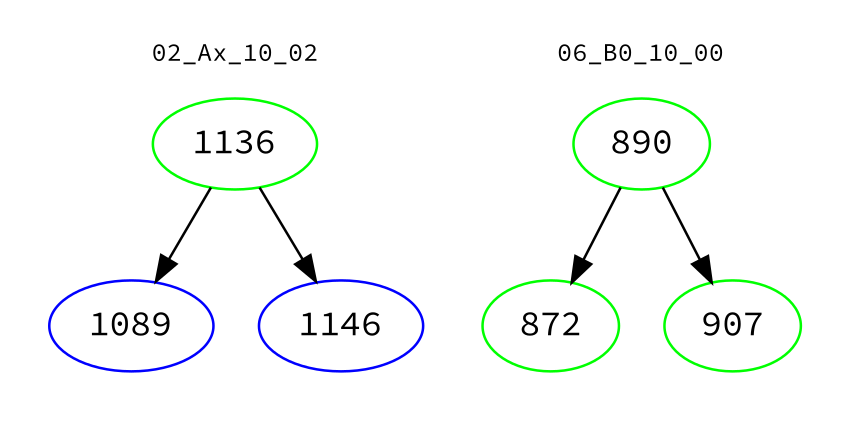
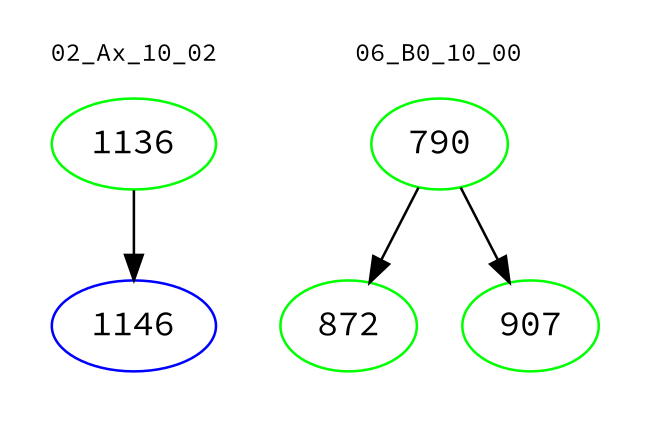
(642, 144) -> (440, 144)
(131, 326) -> none
